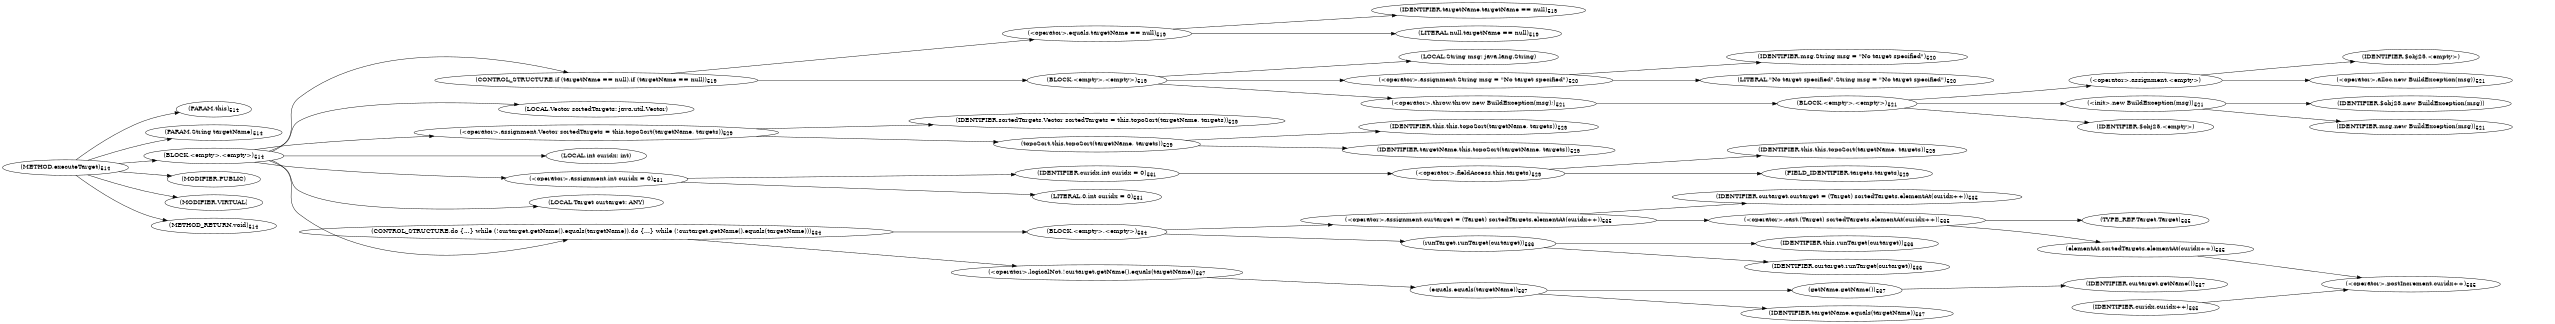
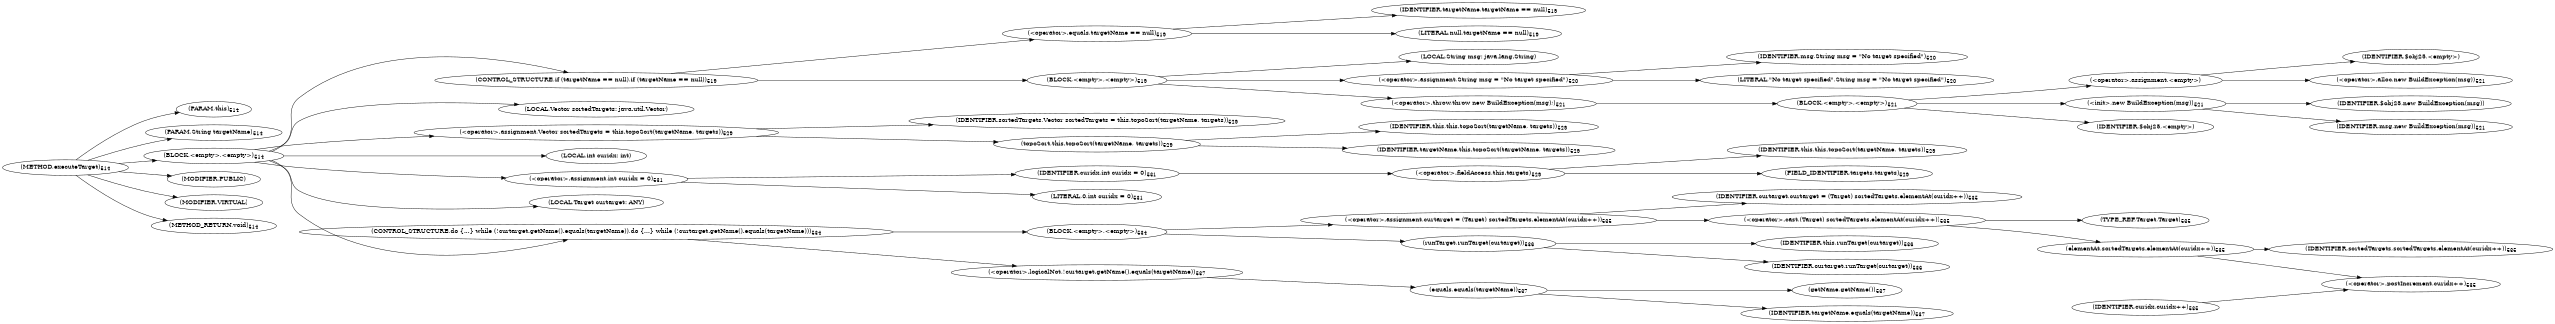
none -> (2411, 249)
(2146, 284) -> none
